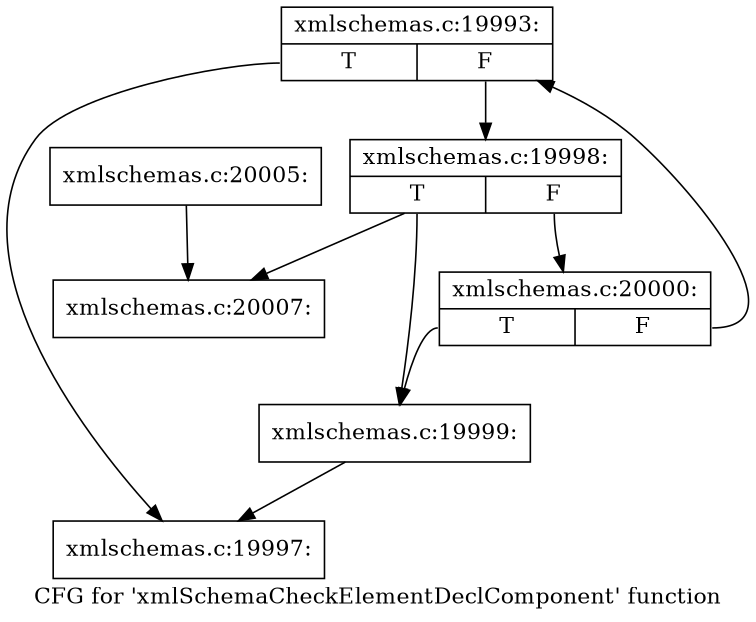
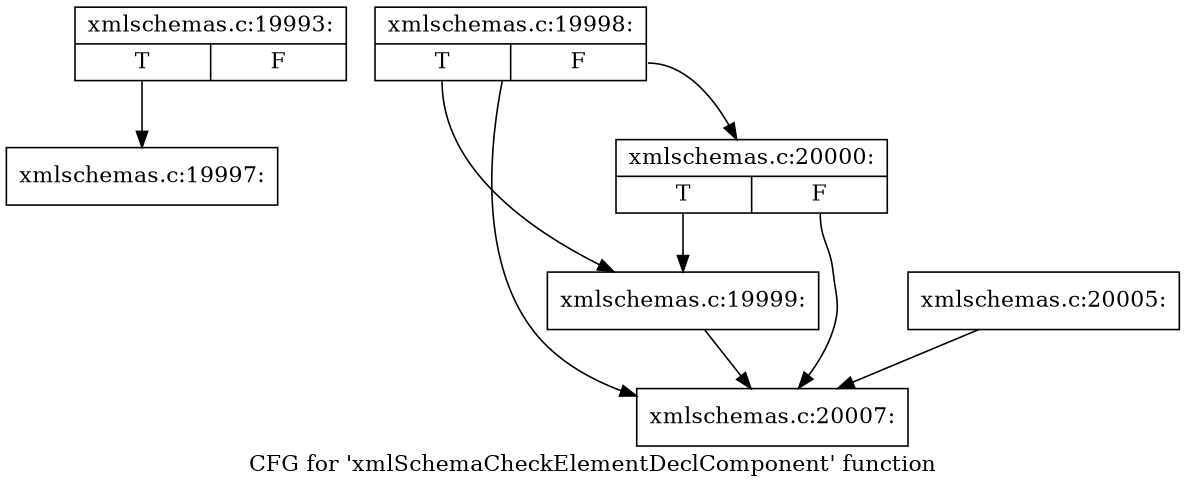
(486, 102) -> none
(689, 194) -> (837, 297)
(299, 488) -> (723, 353)
